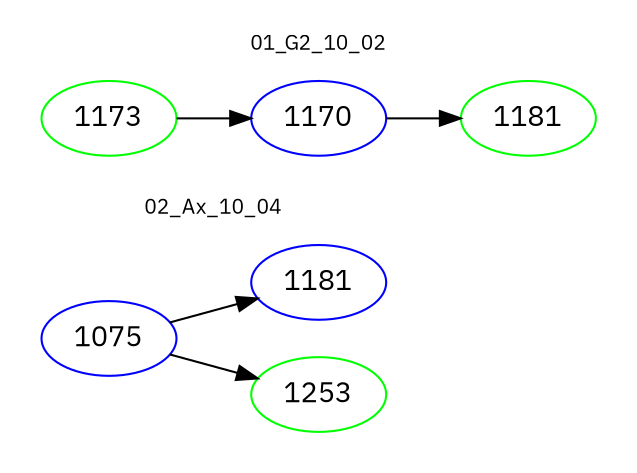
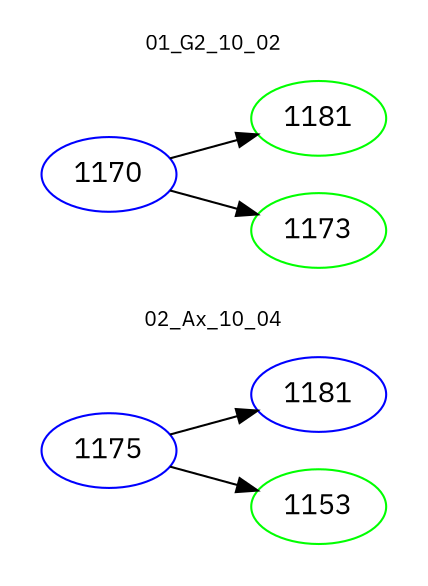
(203, 118) -> (204, 200)
(109, 338) -> (109, 451)
(319, 395) -> (319, 507)
